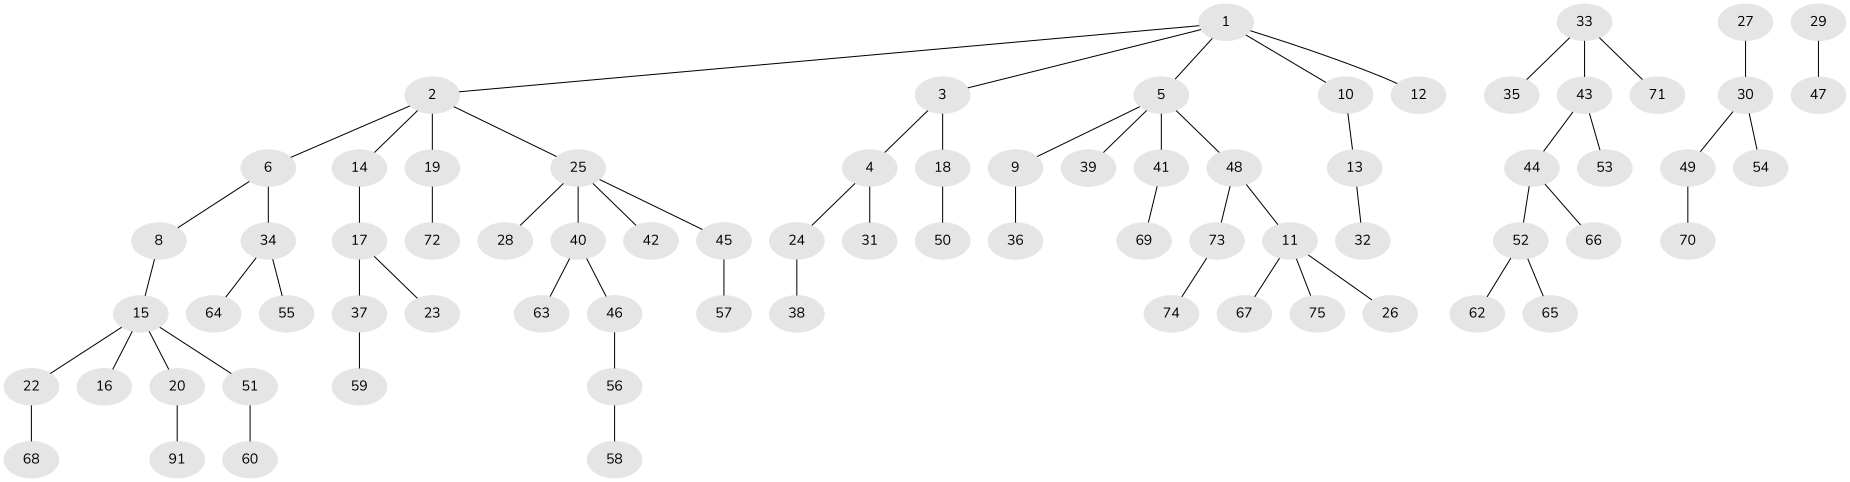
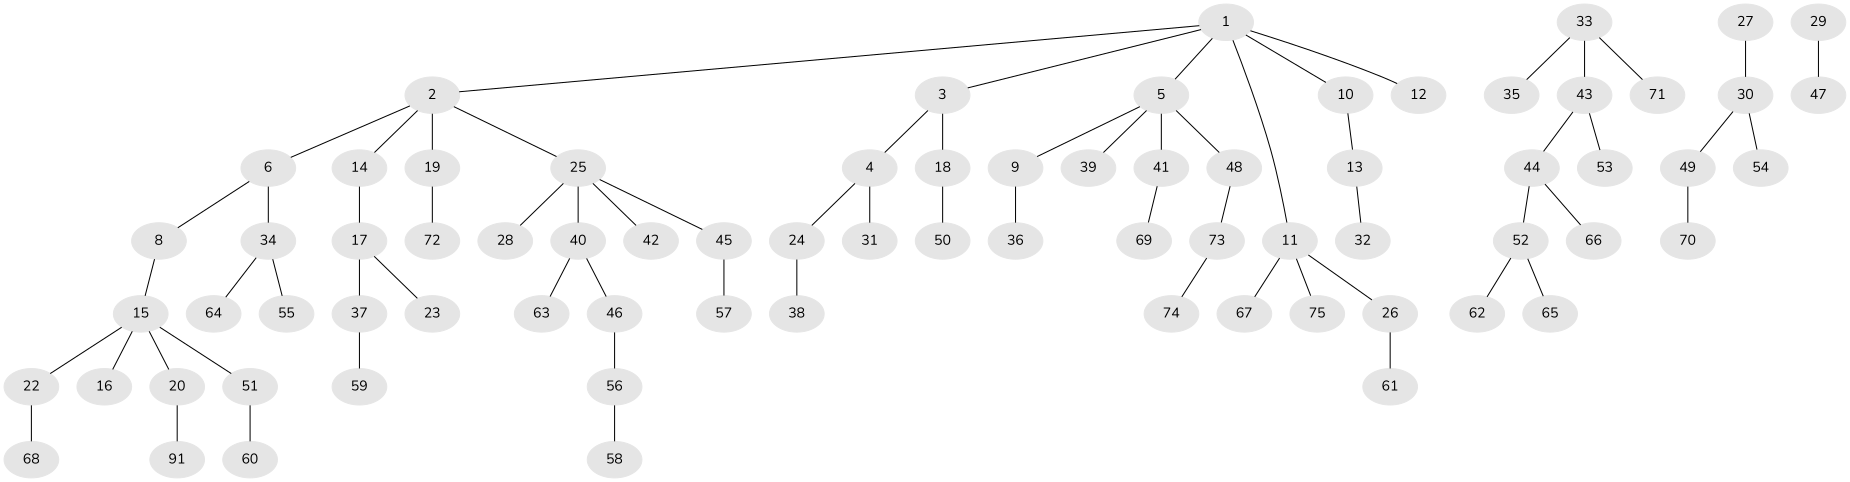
(1262, 205) -> (1265, 130)
none -> (1390, 387)
